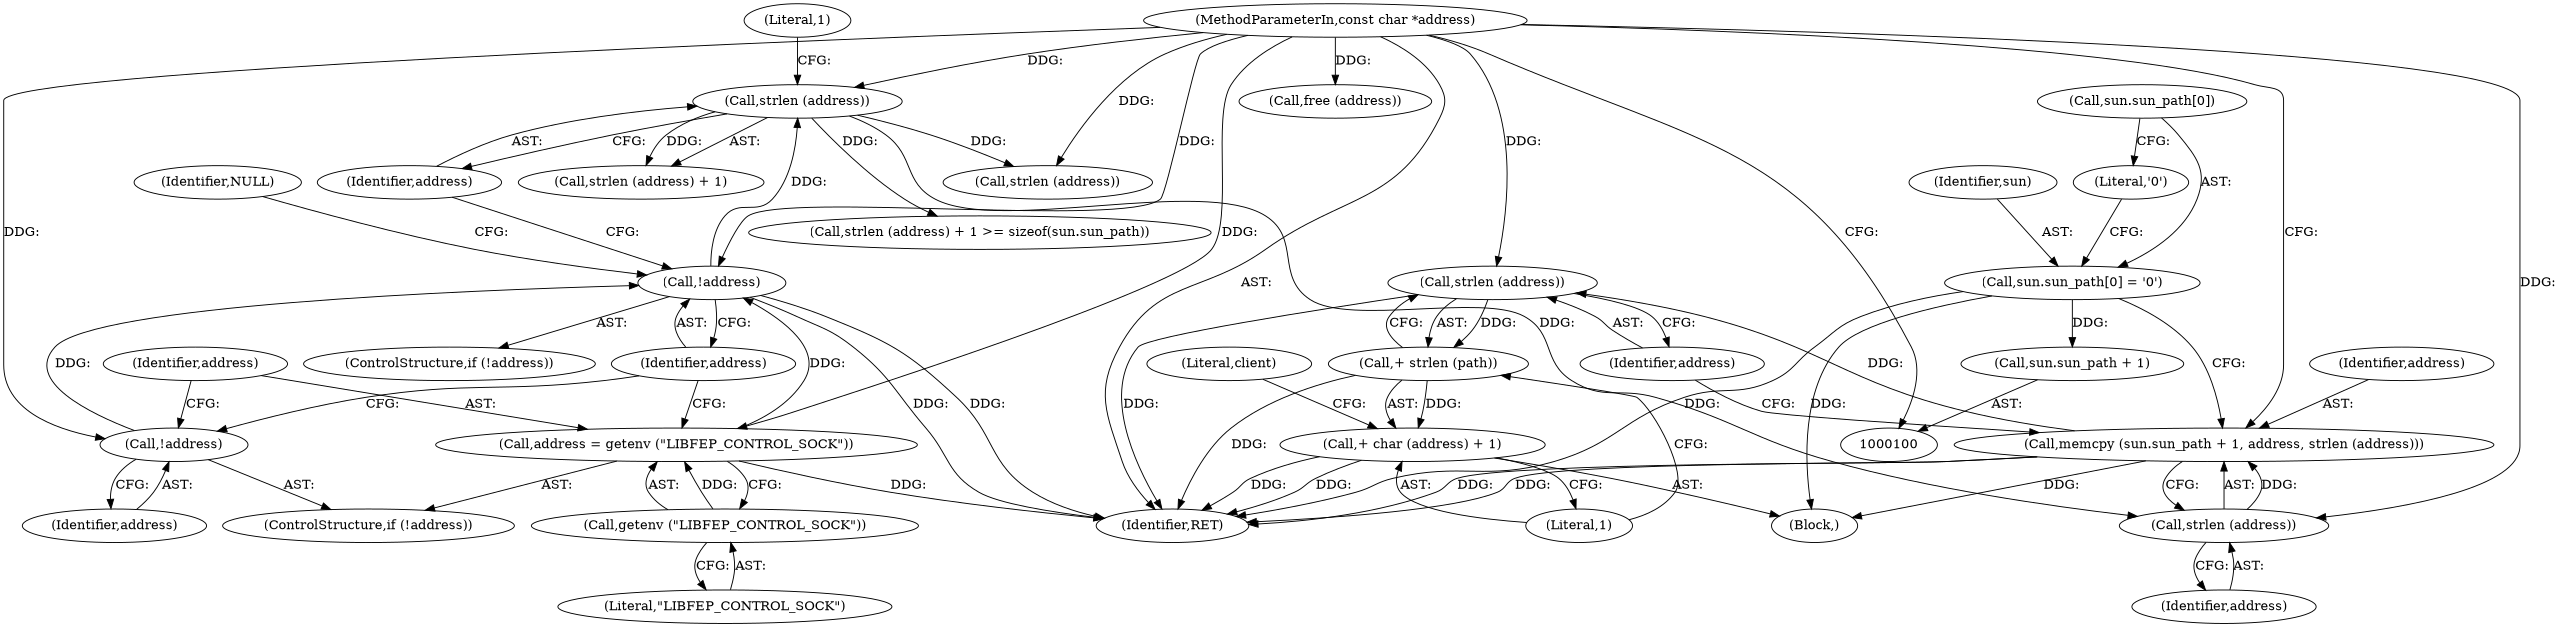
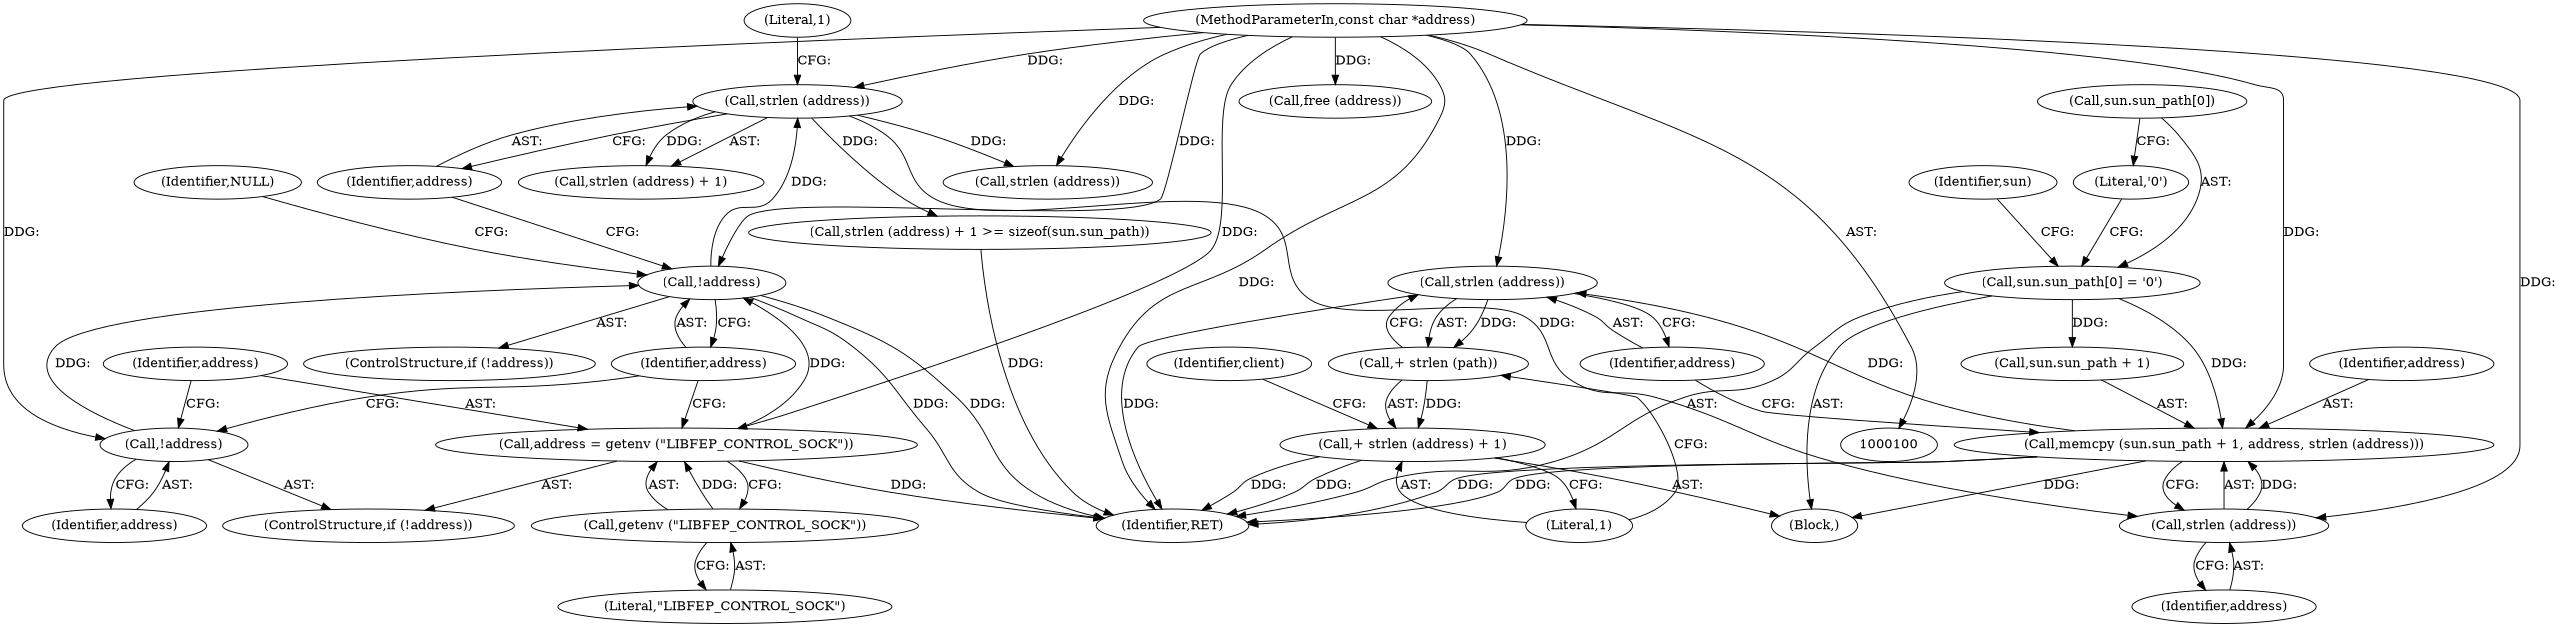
(1864, 233) -> (1864, 233)
(2060, 233) -> (2060, 233)
(2304, 233) -> (2304, 233)
(1259, 283) -> (1259, 283)
(1229, 364) -> (1229, 364)
(2231, 364) -> (2231, 364)
(1704, 404) -> (1704, 404)
(1830, 404) -> (1830, 404)
(1982, 404) -> (2143, 402)
(1251, 415) -> (1013, 396)
(1413, 445) -> (1413, 445)
